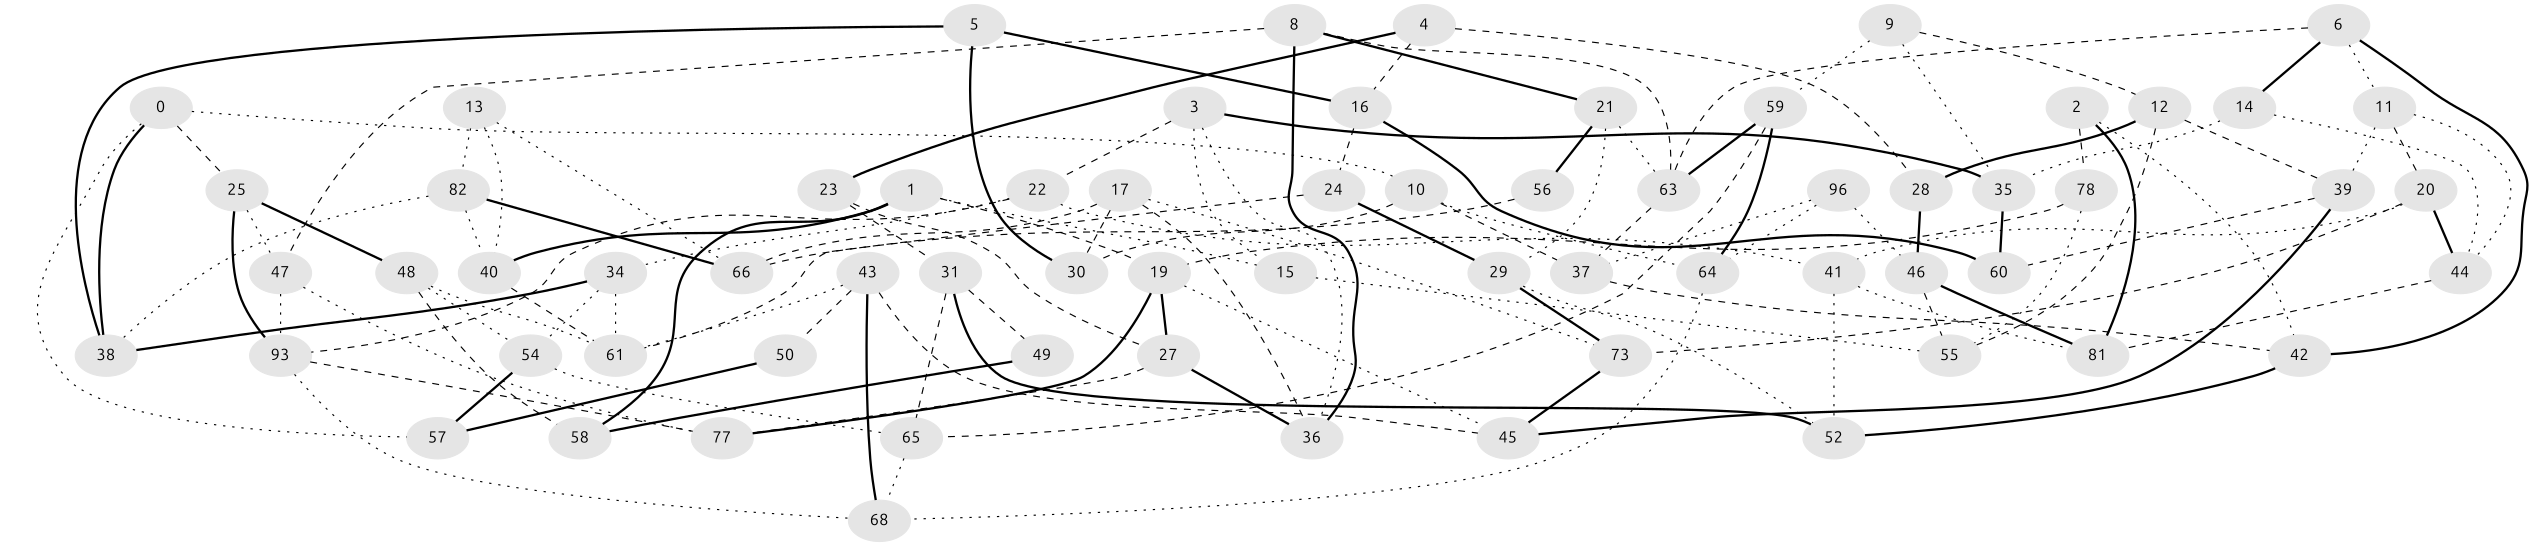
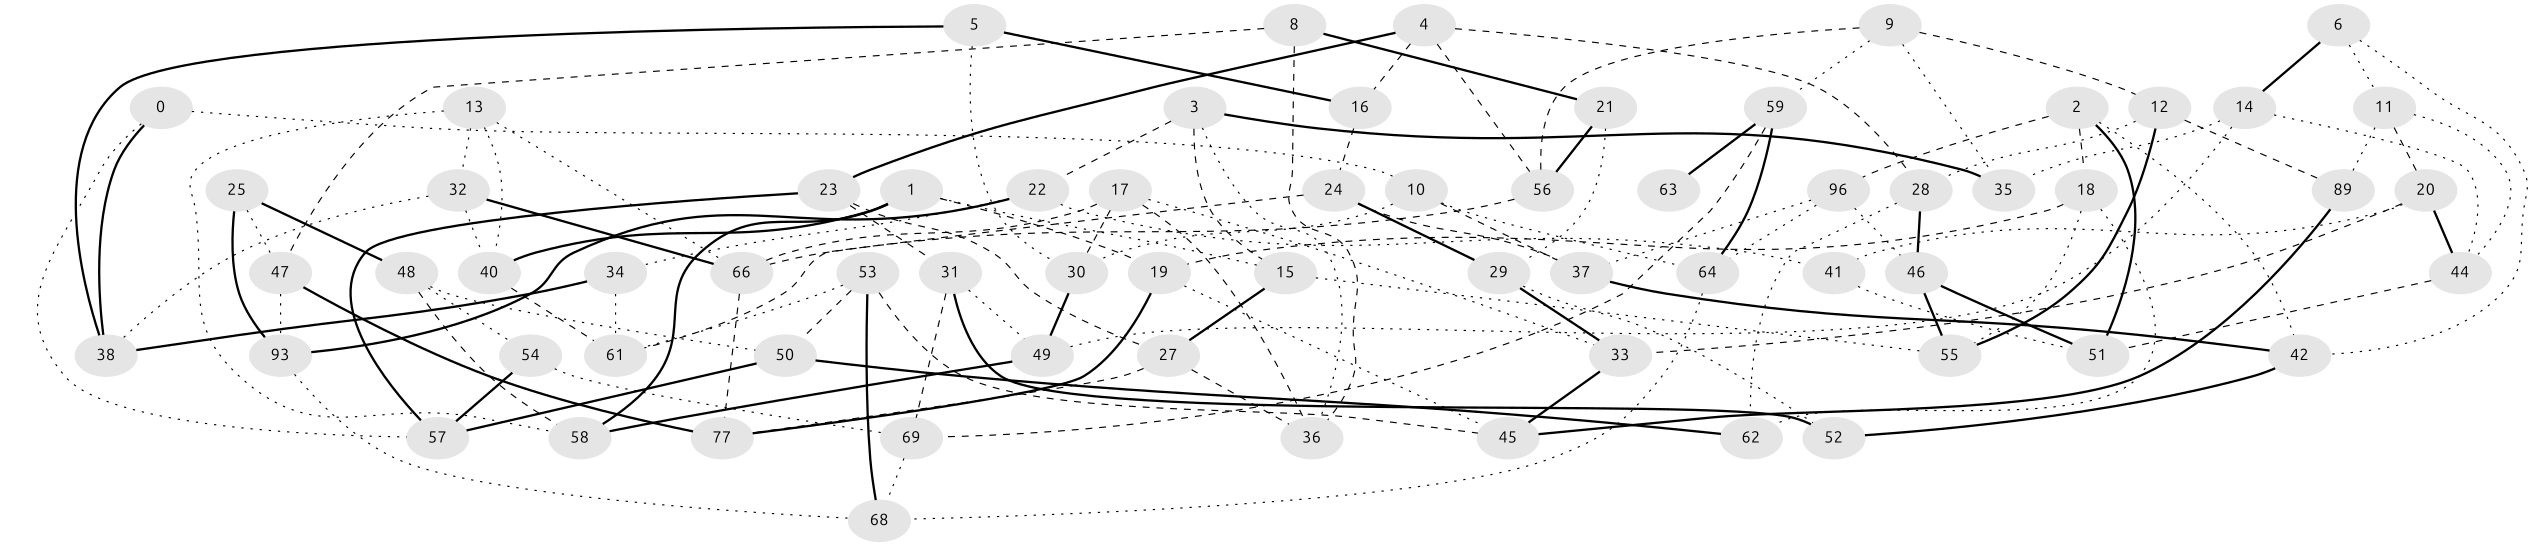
none -> (1684, 47)
(1968, 51) -> none
(1531, 56) -> none
none -> (1483, 108)
none -> (1955, 144)
(199, 149) -> none
(1637, 149) -> none
(2040, 149) -> (2040, 149)
(979, 167) -> (979, 167)
(458, 190) -> (458, 190)
(2086, 190) -> (2086, 190)
(2343, 190) -> (2343, 190)
(1205, 198) -> (1205, 198)
(2522, 221) -> (2522, 221)
none -> (484, 222)
(646, 227) -> (646, 227)
(1247, 232) -> (1247, 232)
(1625, 232) -> (1452, 231)
(1326, 234) -> (1326, 234)
(2098, 263) -> (2083, 280)
(868, 273) -> (868, 273)
(1999, 273) -> none
(1929, 304) -> (1929, 304)
none -> (202, 310)
(573, 314) -> none
(996, 314) -> (996, 314)
(1164, 314) -> (1227, 314)
(511, 315) -> (592, 324)
none -> (1059, 317)
(1923, 319) -> (1873, 317)
none -> (1716, 333)
(1621, 356) -> (1621, 356)
(1834, 356) -> none
(2098, 356) -> (2098, 356)
(472, 370) -> (472, 370)
(502, 396) -> (732, 356)
(1240, 397) -> (1226, 389)
(912, 438) -> (912, 438)
none -> (1751, 438)
